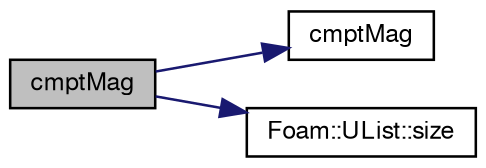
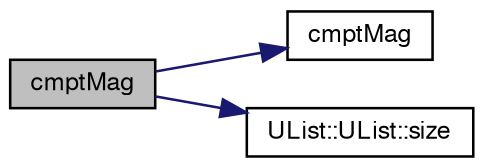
(361, 132) -> (360, 132)
